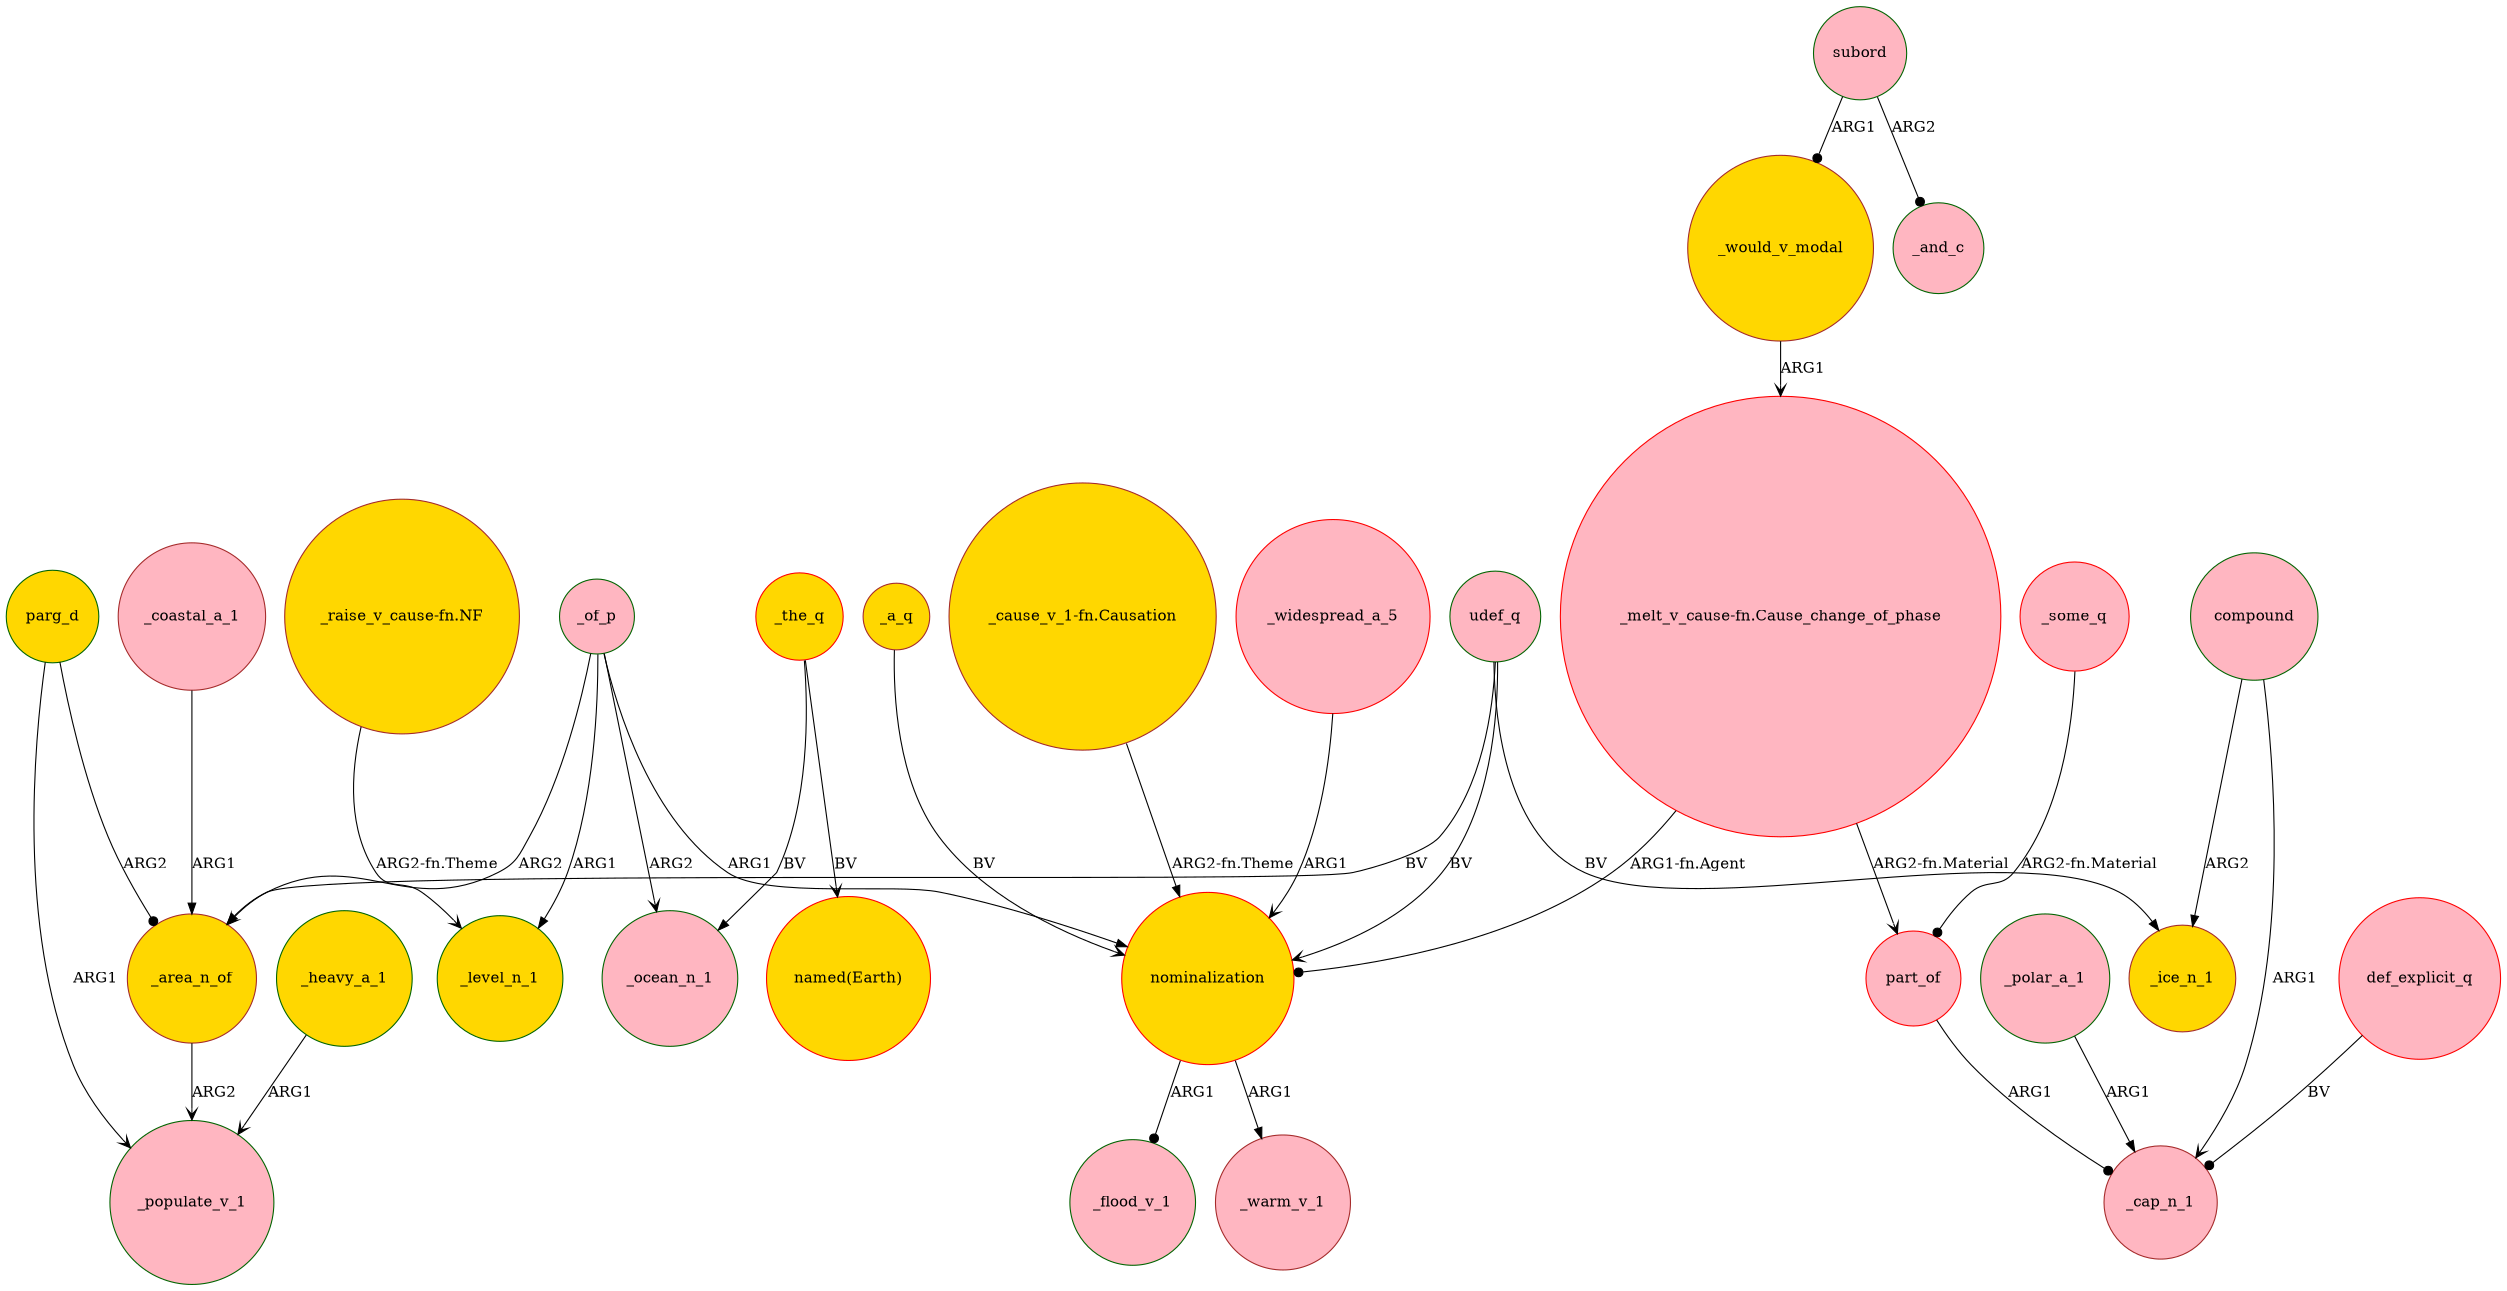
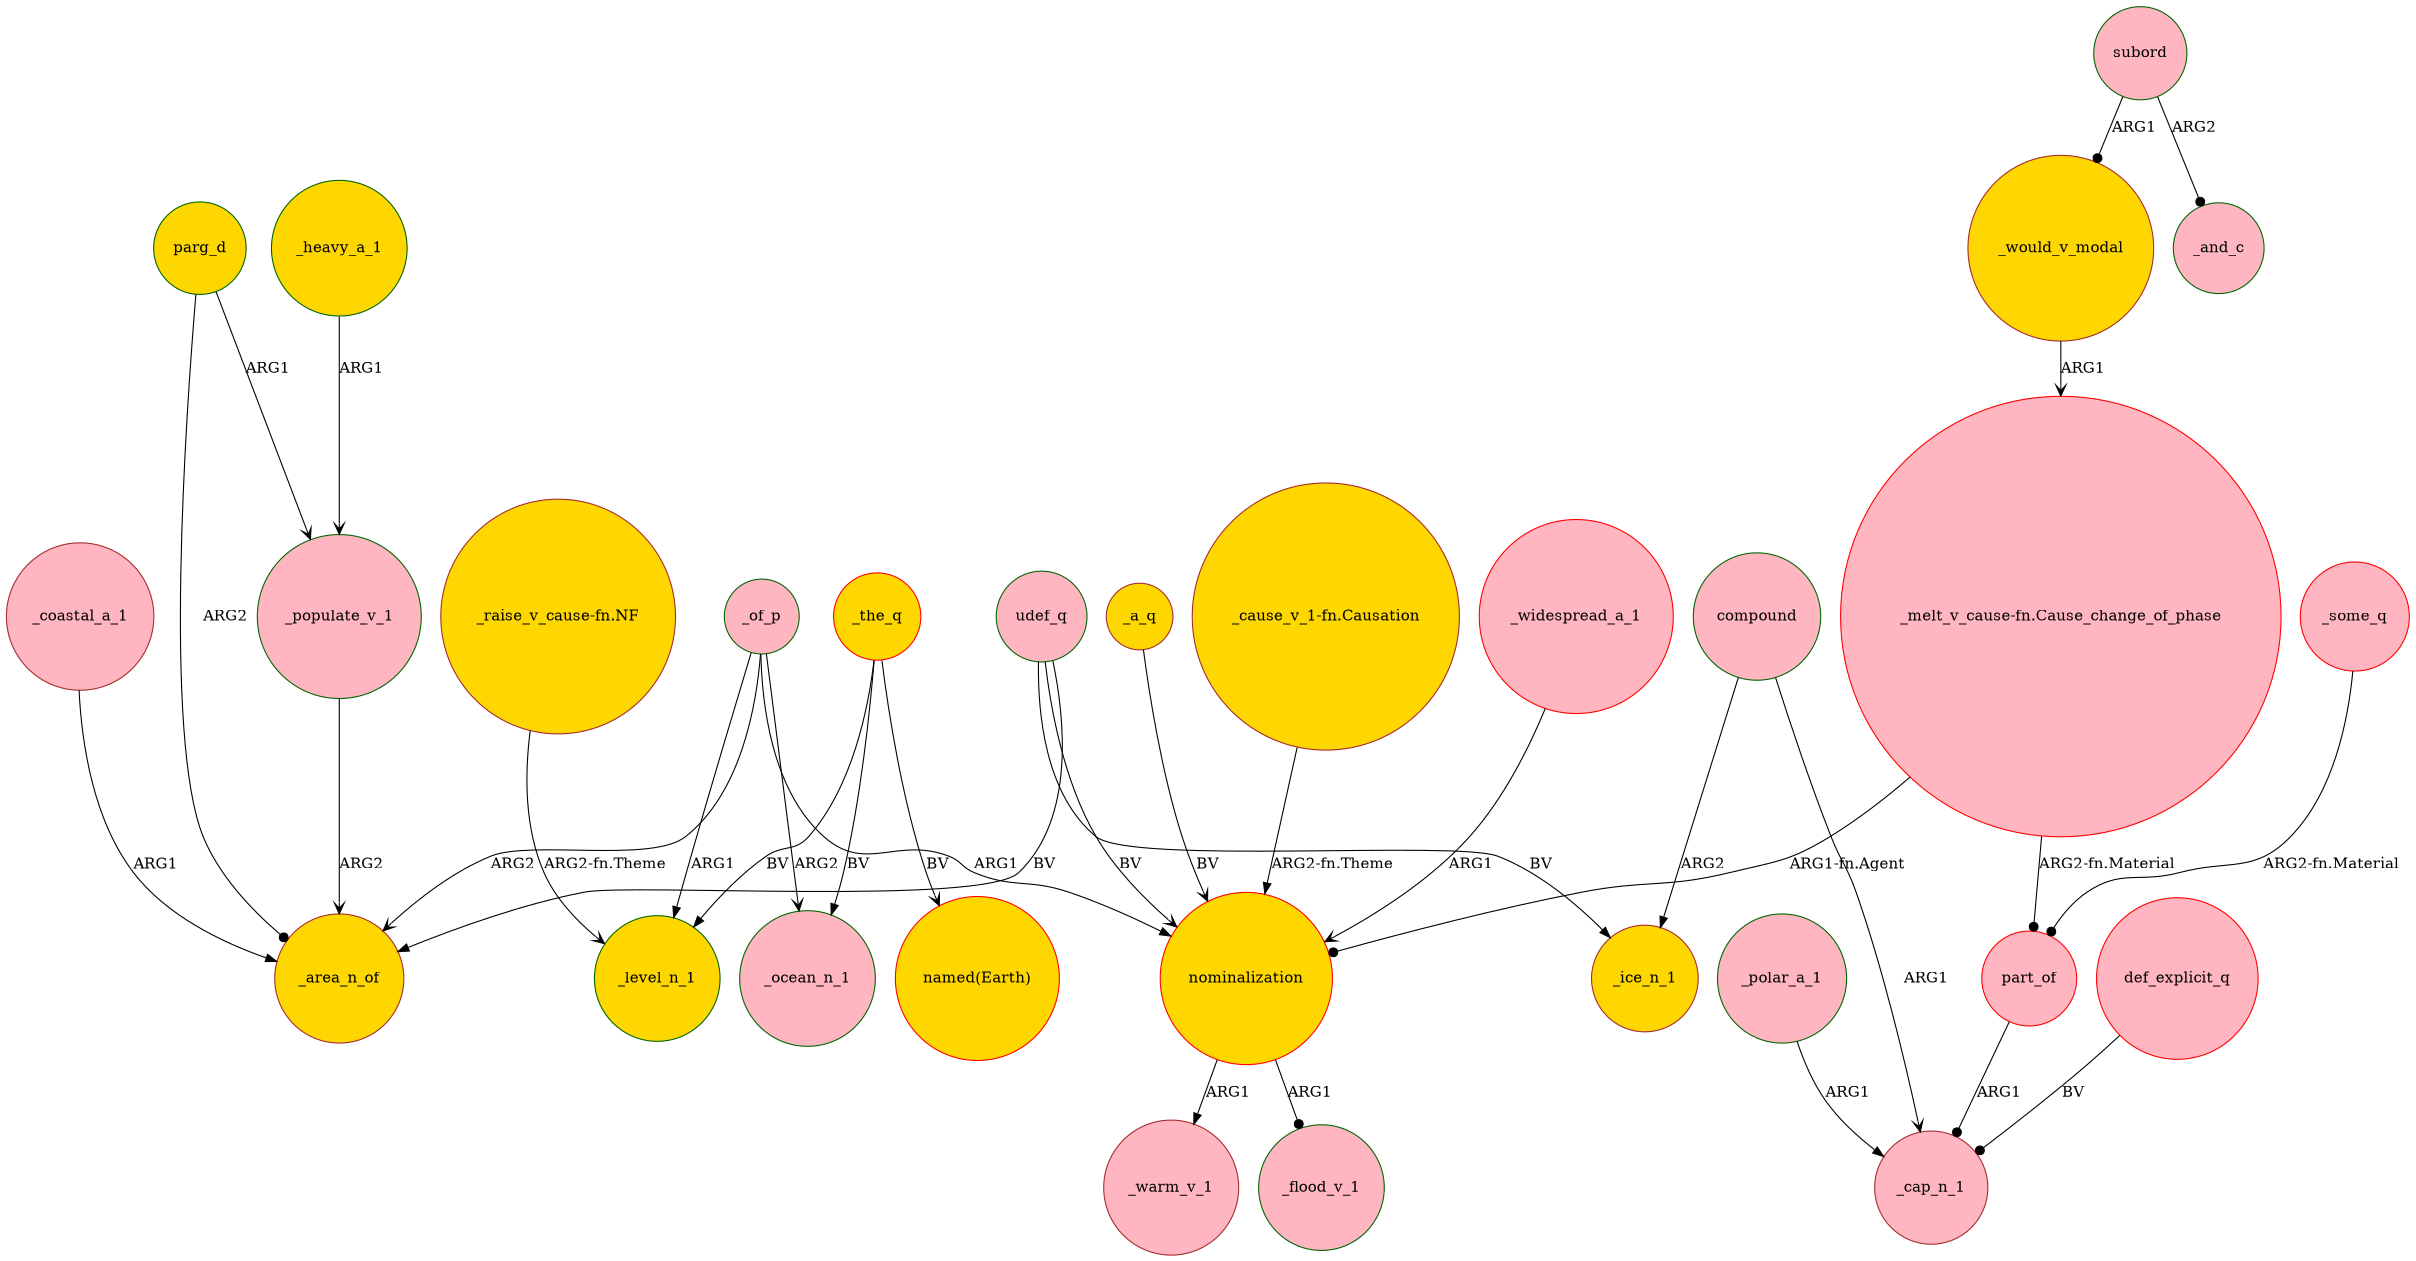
(1333, 617) -> (1576, 617)
none -> (824, 816)
(1874, 871) -> (2038, 879)
(192, 1076) -> (339, 801)
